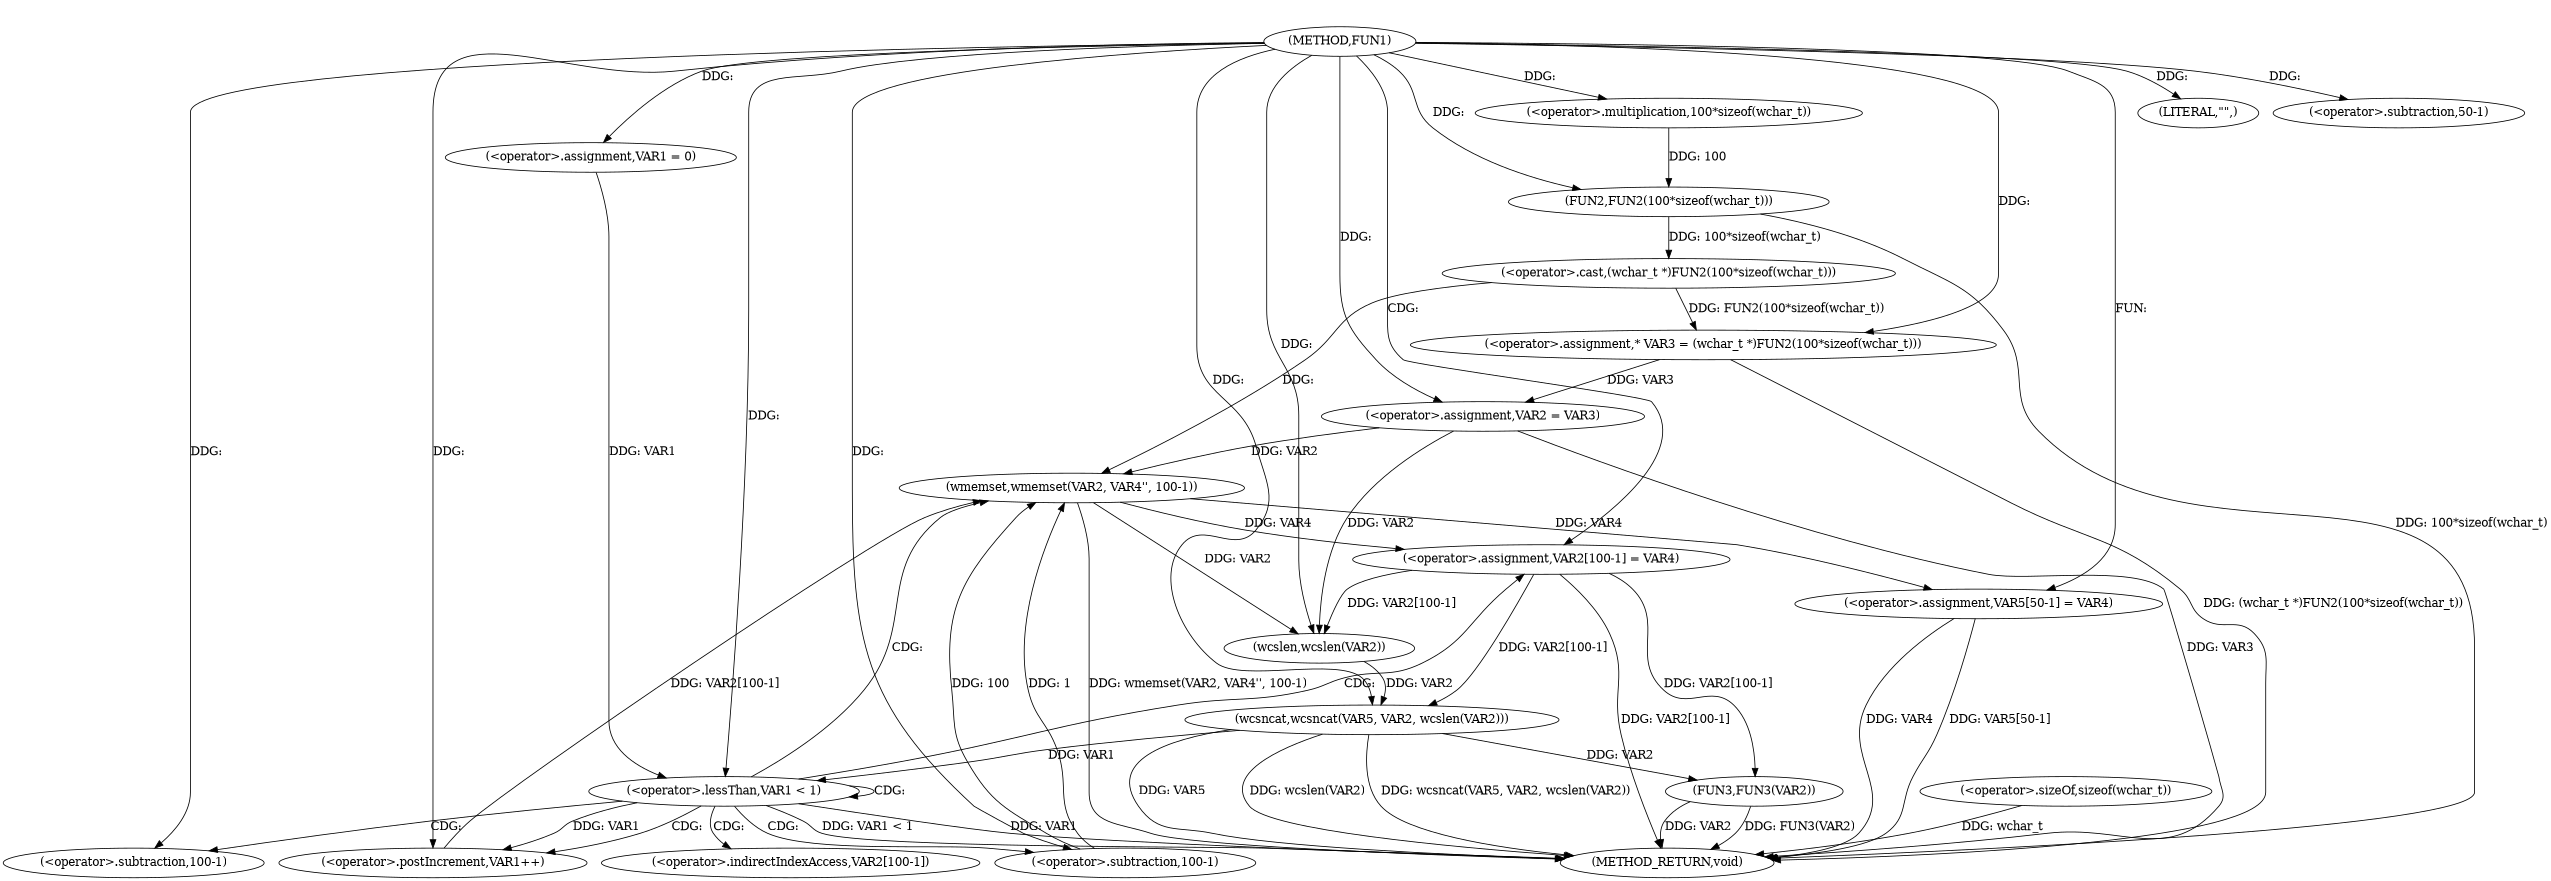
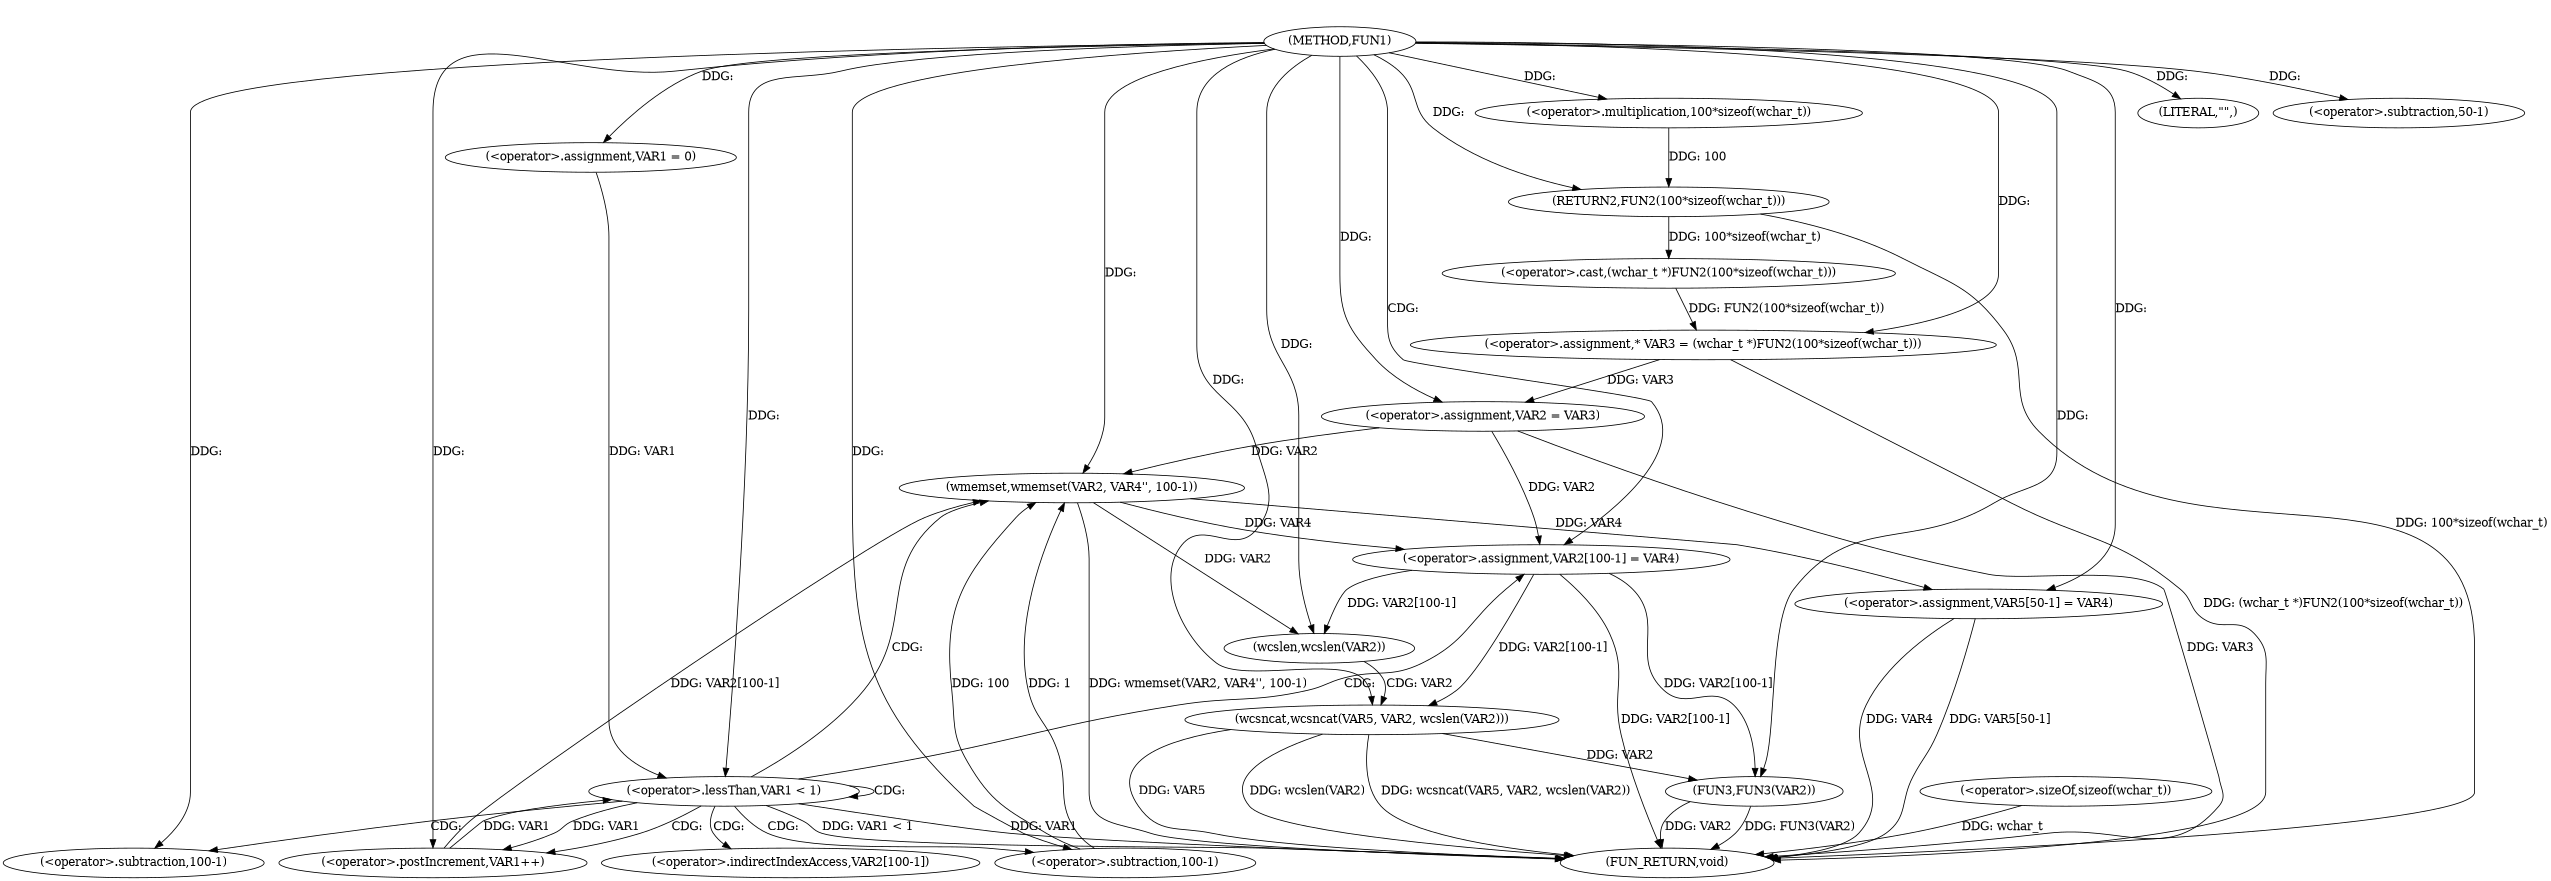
(1669, 202) -> (1669, 202)
none -> (2057, 202)
(2133, 309) -> (2133, 309)
(1299, 364) -> (1105, 197)
(1355, 507) -> (1519, 482)
(1420, 684) -> (1420, 684)
(1032, 752) -> (485, 820)
(1667, 863) -> (1667, 863)
